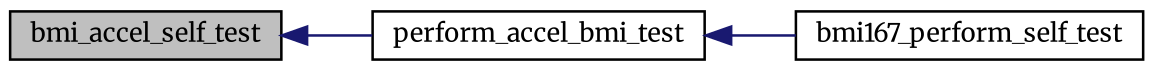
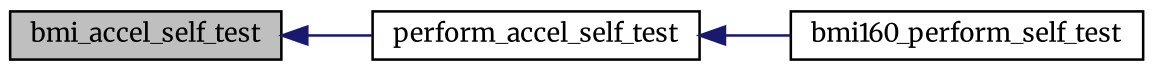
(539, 35) -> (536, 35)
(970, 35) -> (967, 35)
